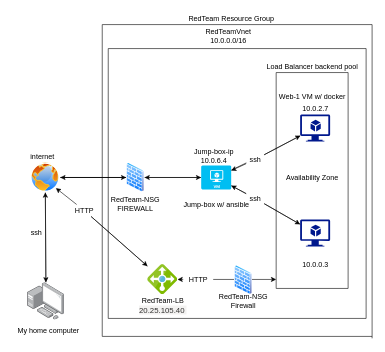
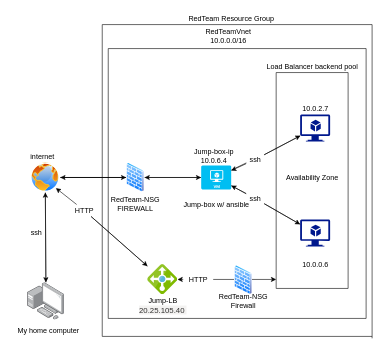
(312, 96) -> none
(316, 264) -> (316, 264)
(163, 301) -> (163, 301)
